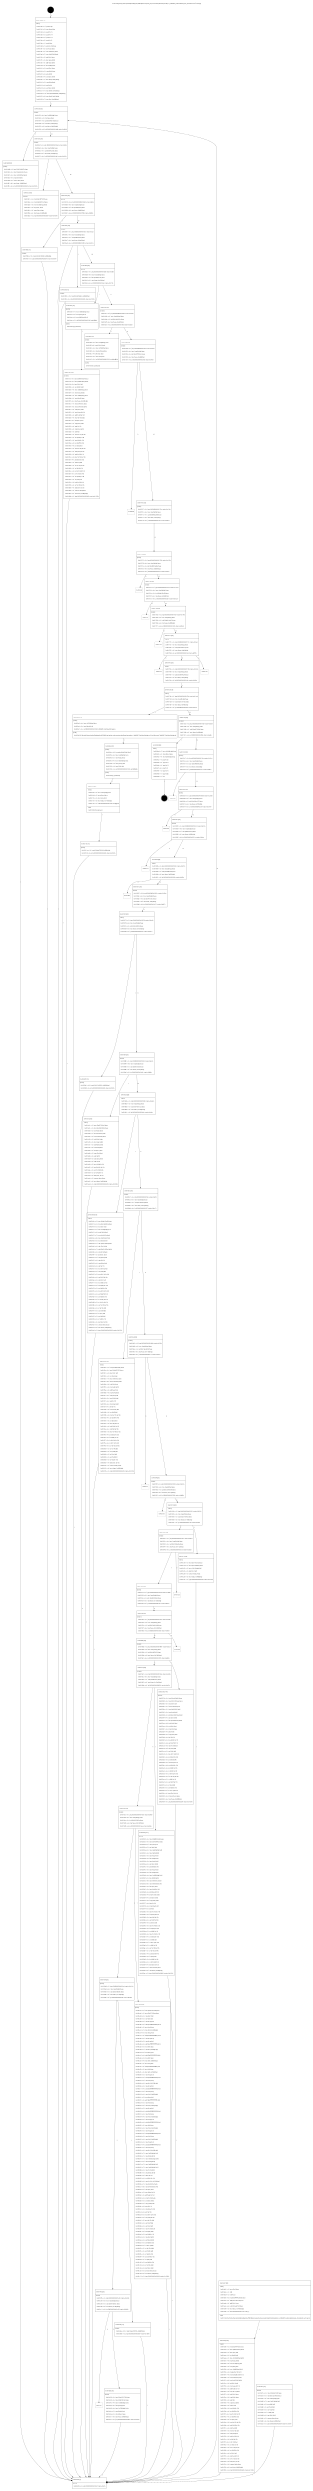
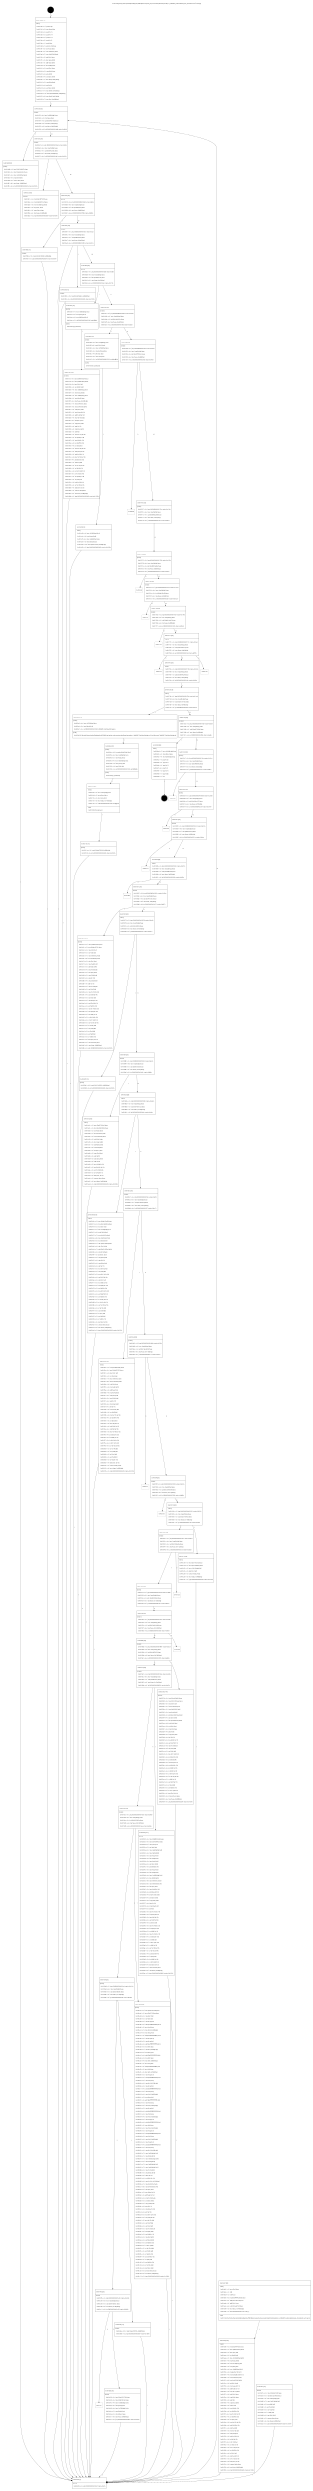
none -> (94, 537)
none -> (95, 993)
